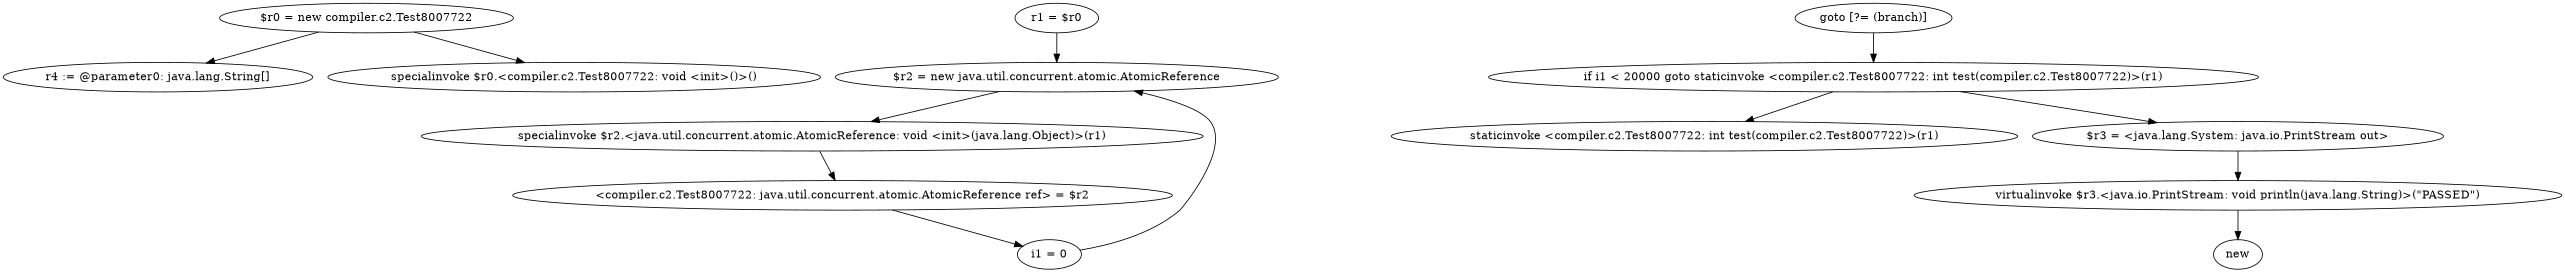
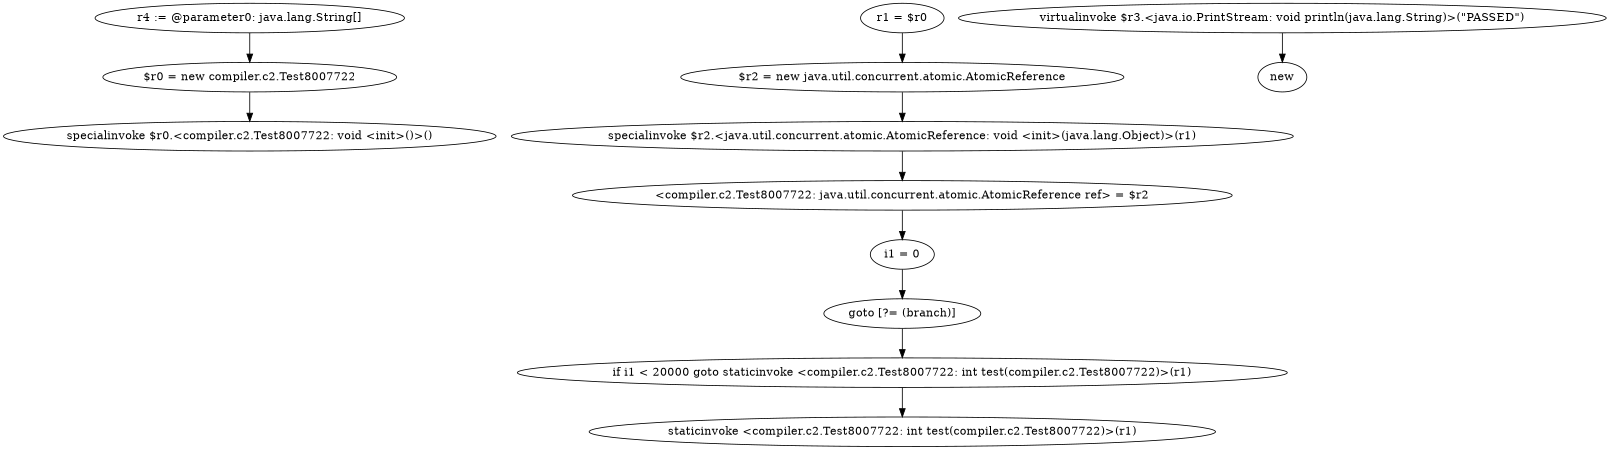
(267, 46) -> (250, 44)
(2238, 136) -> none
(1199, 184) -> (902, 280)
